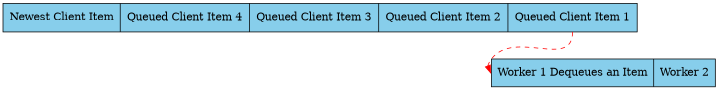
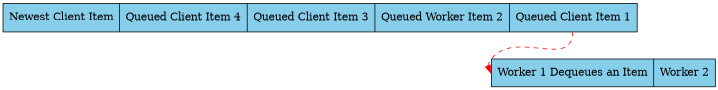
(443, 17) -> (442, 17)
